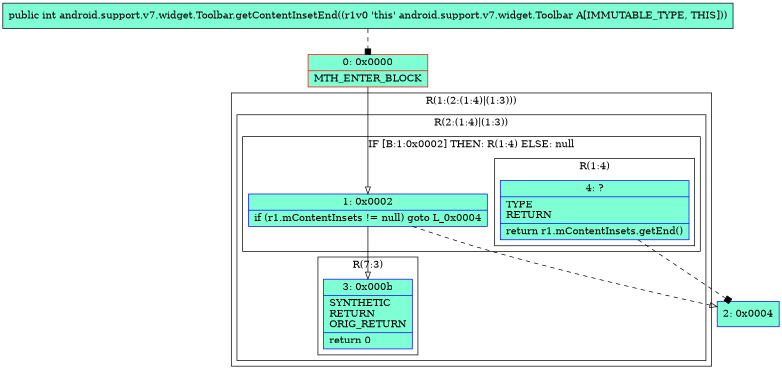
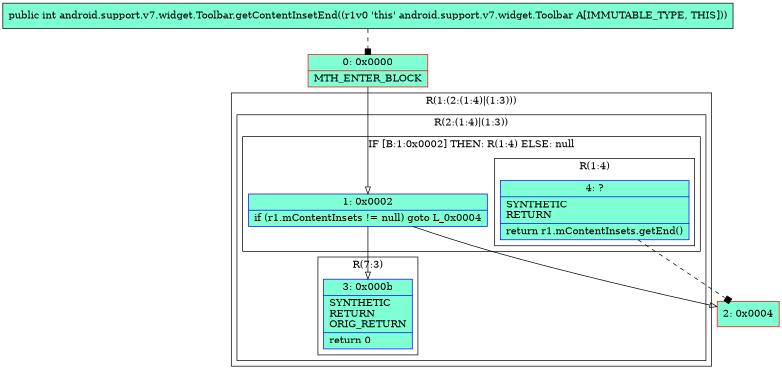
(520, 205) -> (537, 205)
(560, 270) -> (560, 270)
(748, 314) -> (748, 314)
